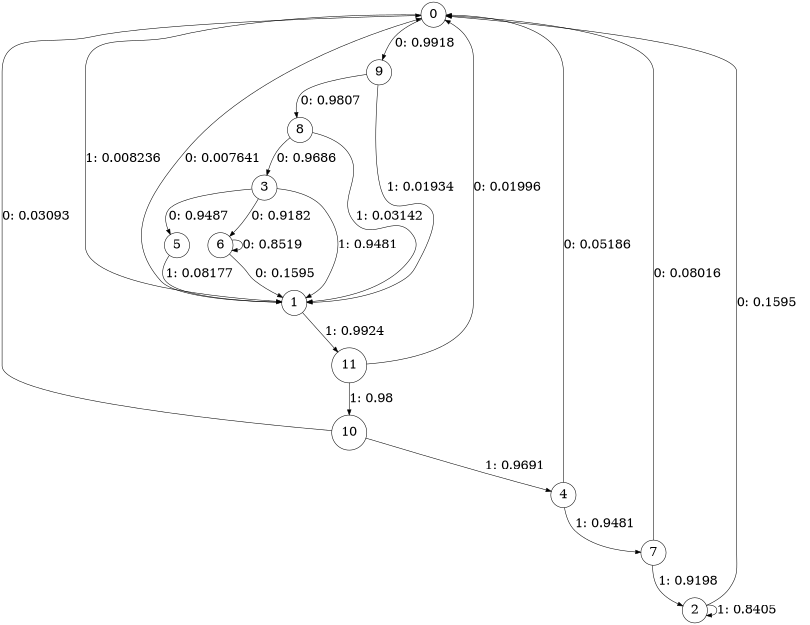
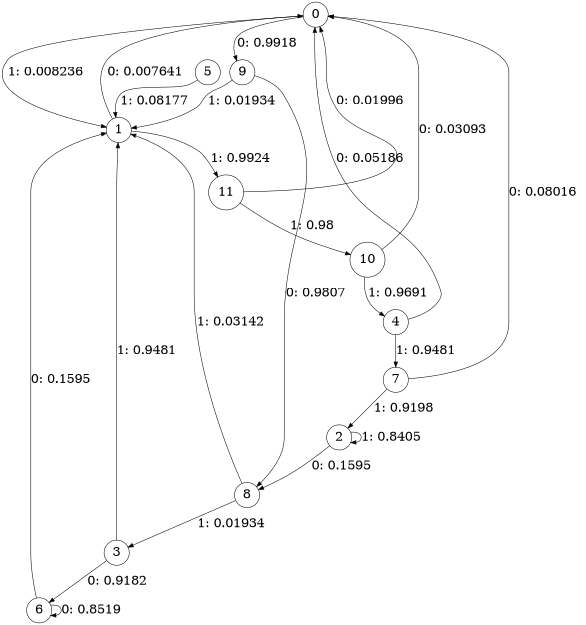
(312, 159) -> (235, 524)
(198, 197) -> none
(737, 198) -> (298, 469)
